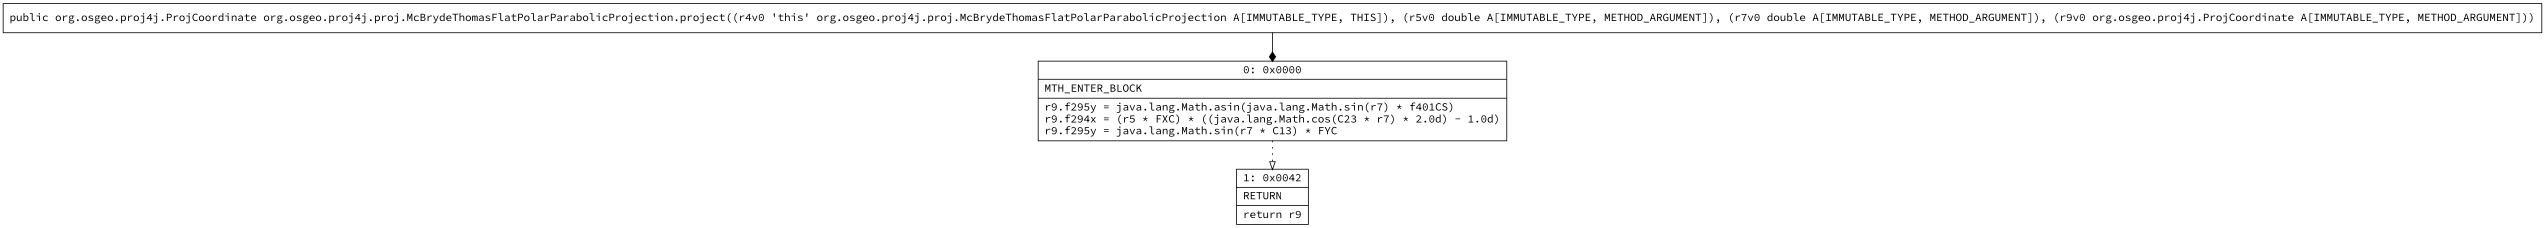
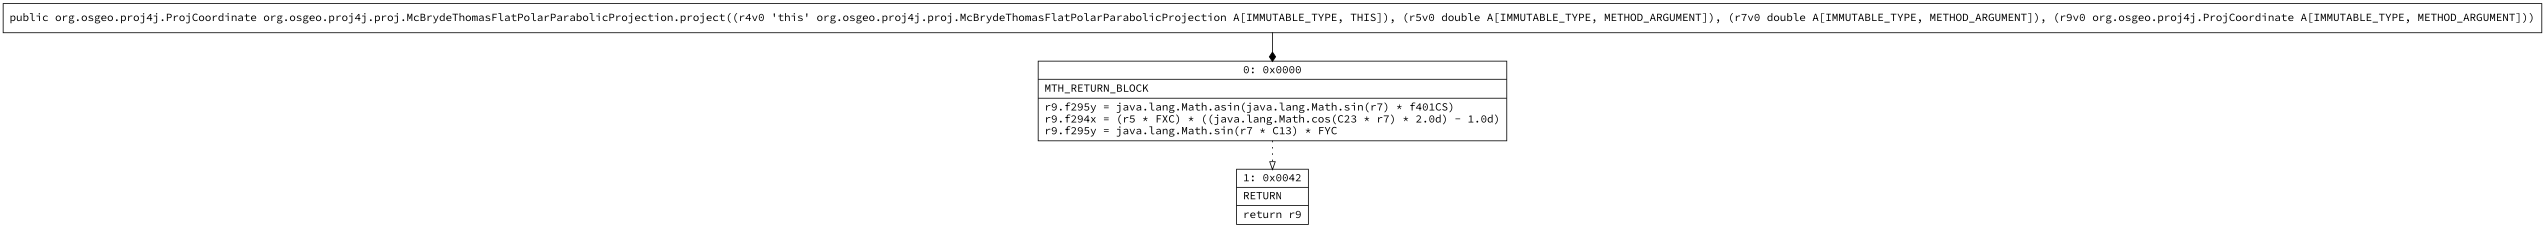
(1093, 88) -> (1097, 88)
